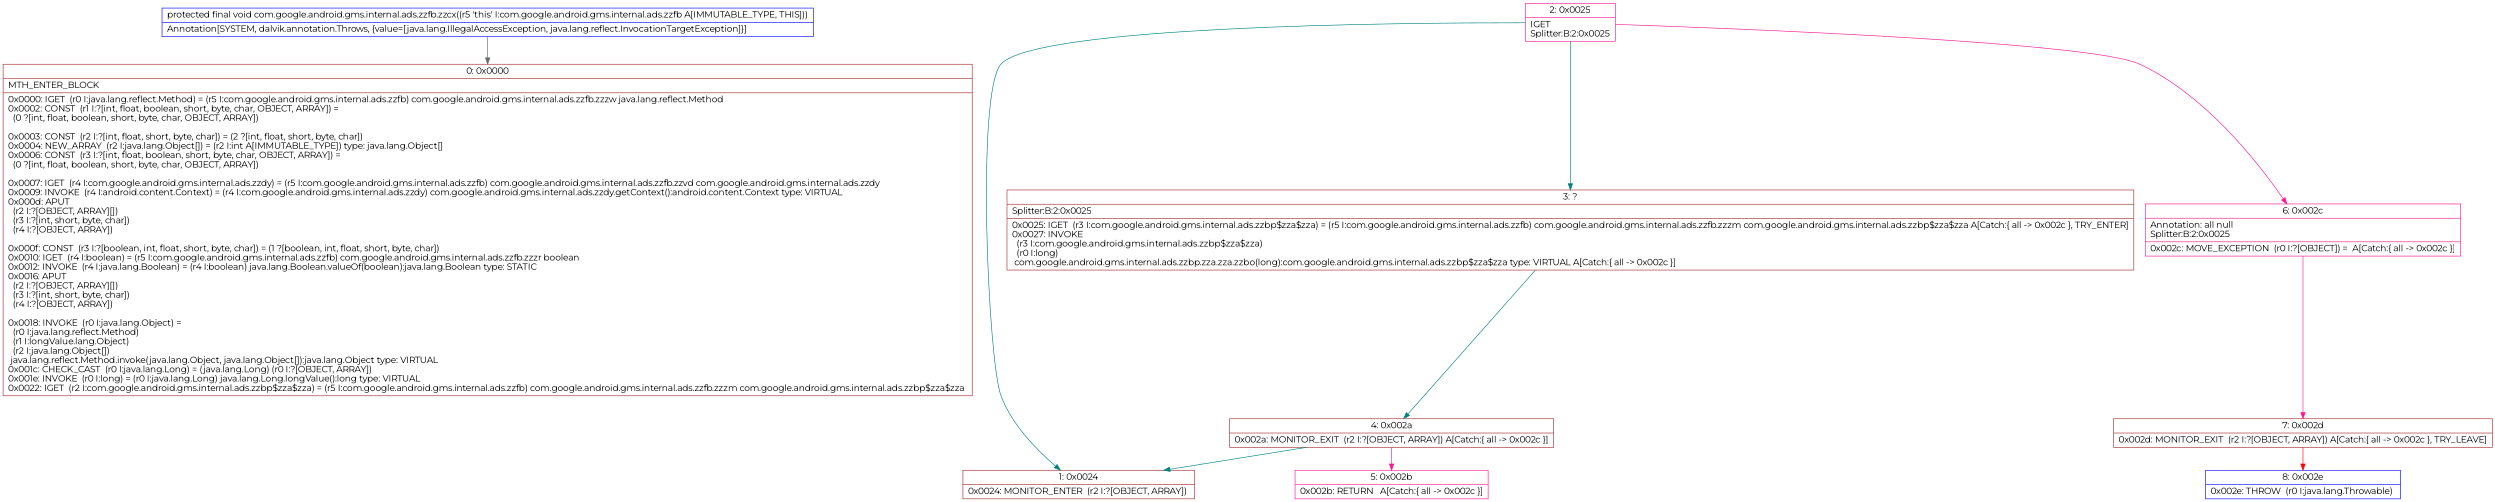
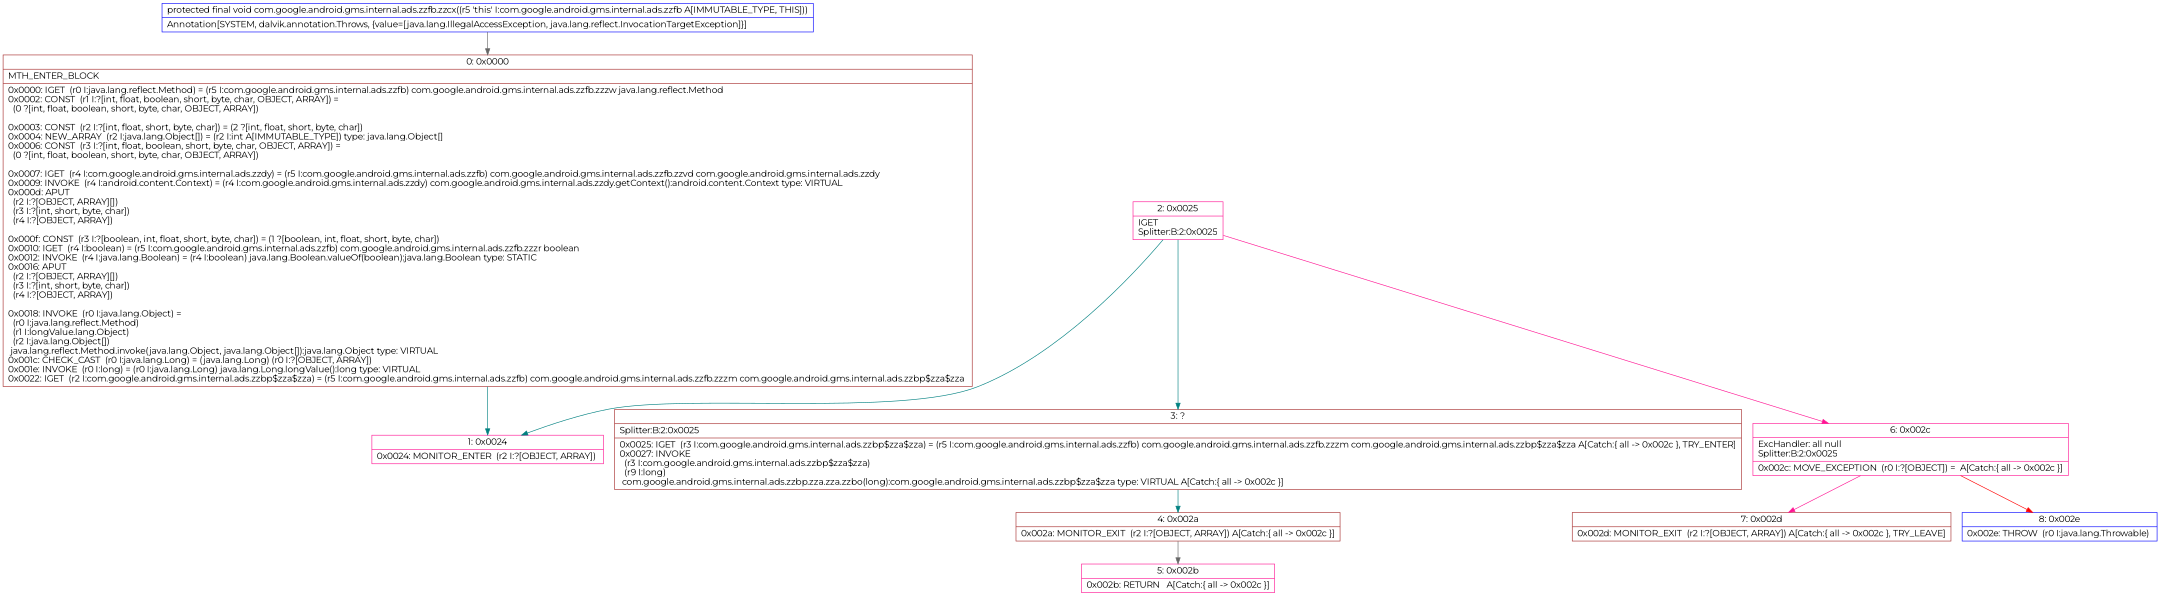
(2192, 225) -> (1800, 445)
(1035, 253) -> (643, 473)
(1392, 456) -> (1178, 549)
(2303, 456) -> (1994, 493)
(1238, 458) -> (488, 408)
(1079, 485) -> (488, 449)
